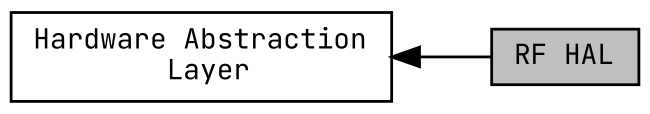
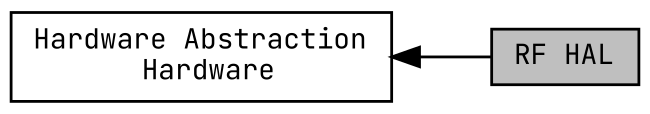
(201, 57) -> (201, 57)
